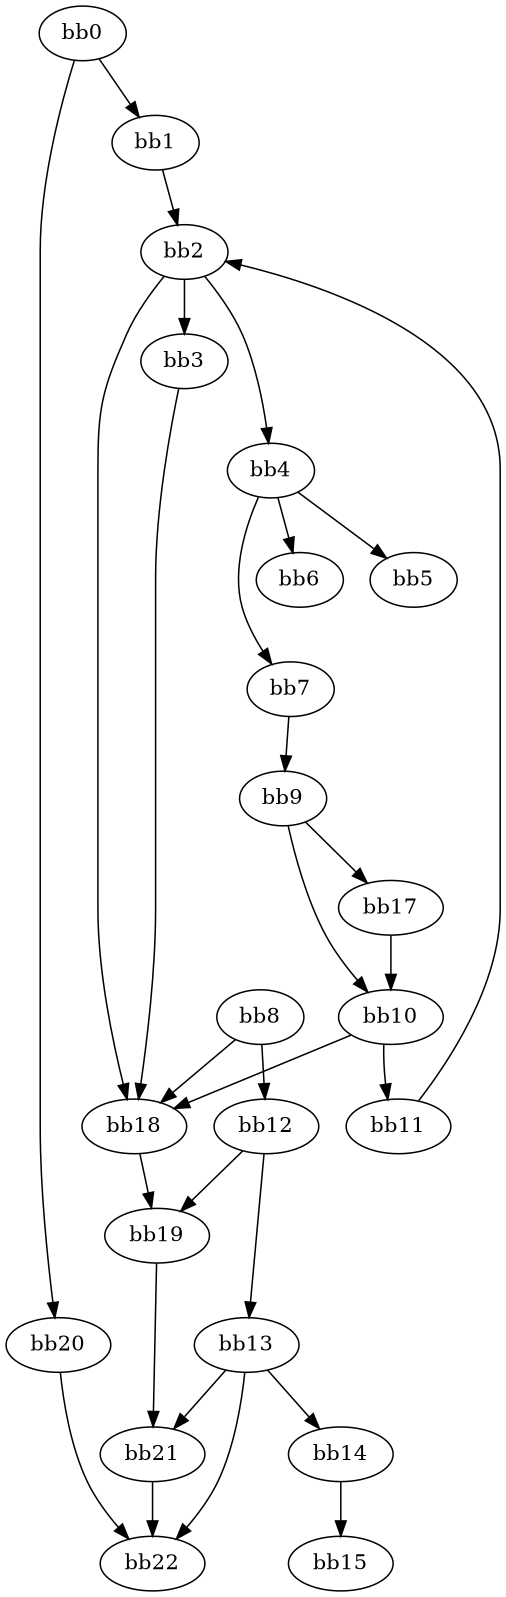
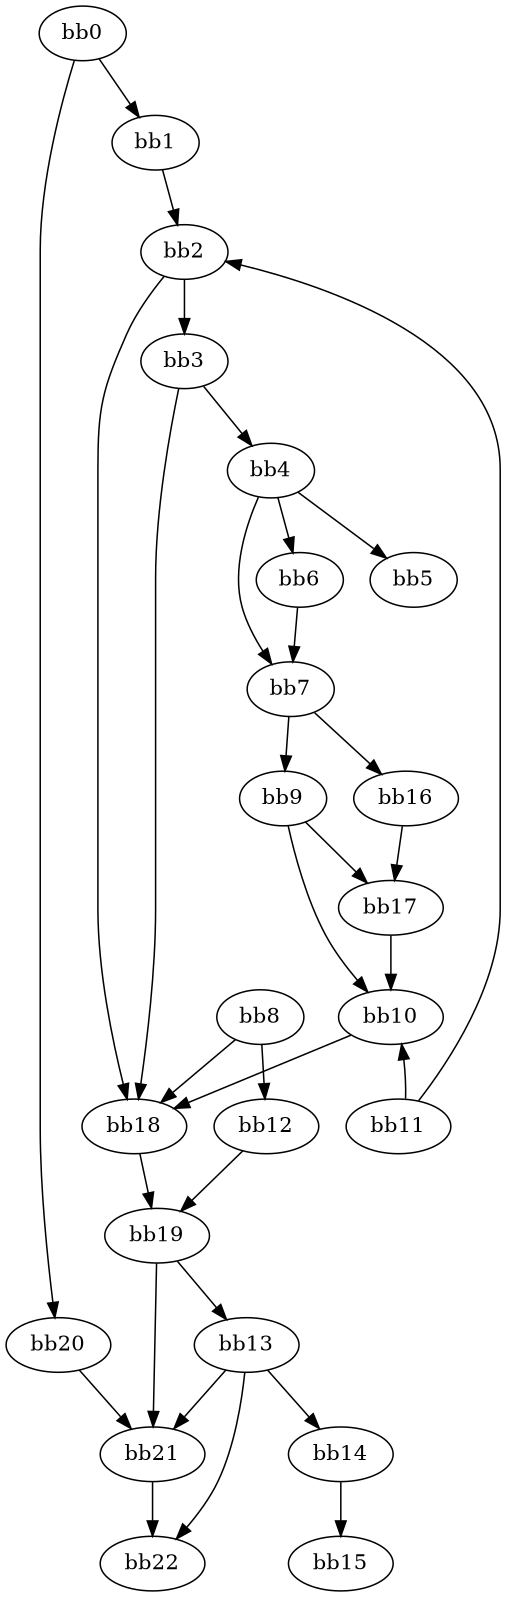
(247, 347) -> (223, 410)
none -> (296, 627)
none -> (406, 798)
(384, 1064) -> (405, 1079)
(257, 1228) -> (197, 1285)
(77, 1455) -> (100, 1393)
